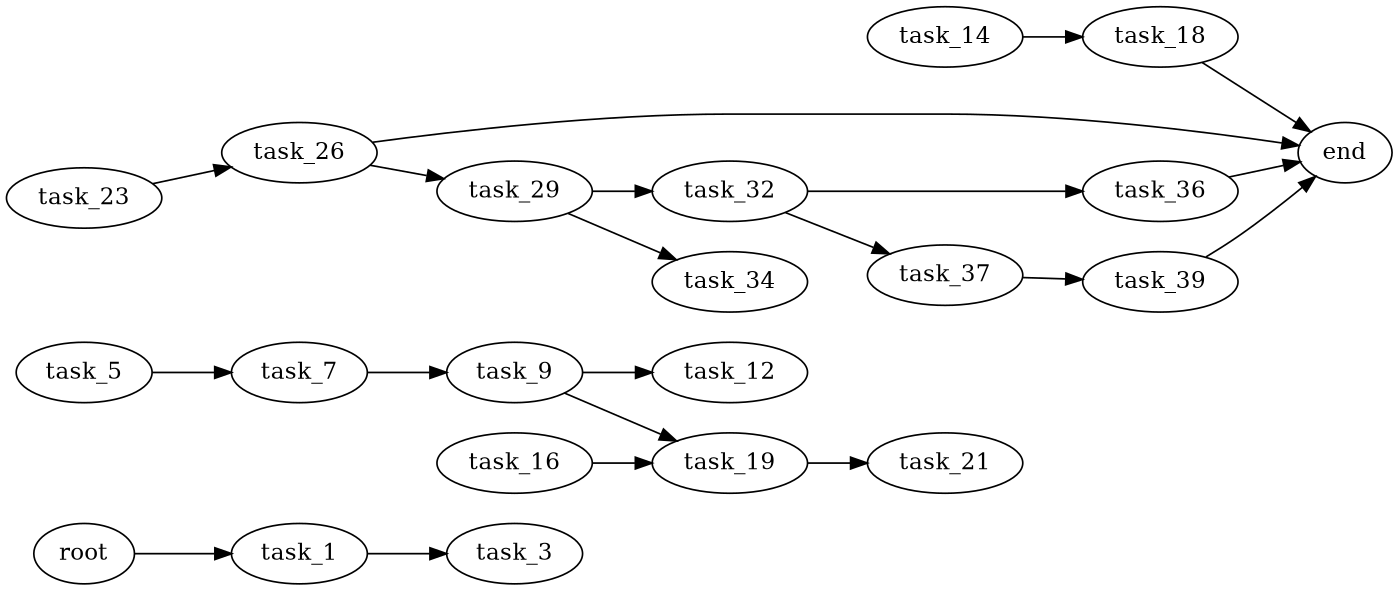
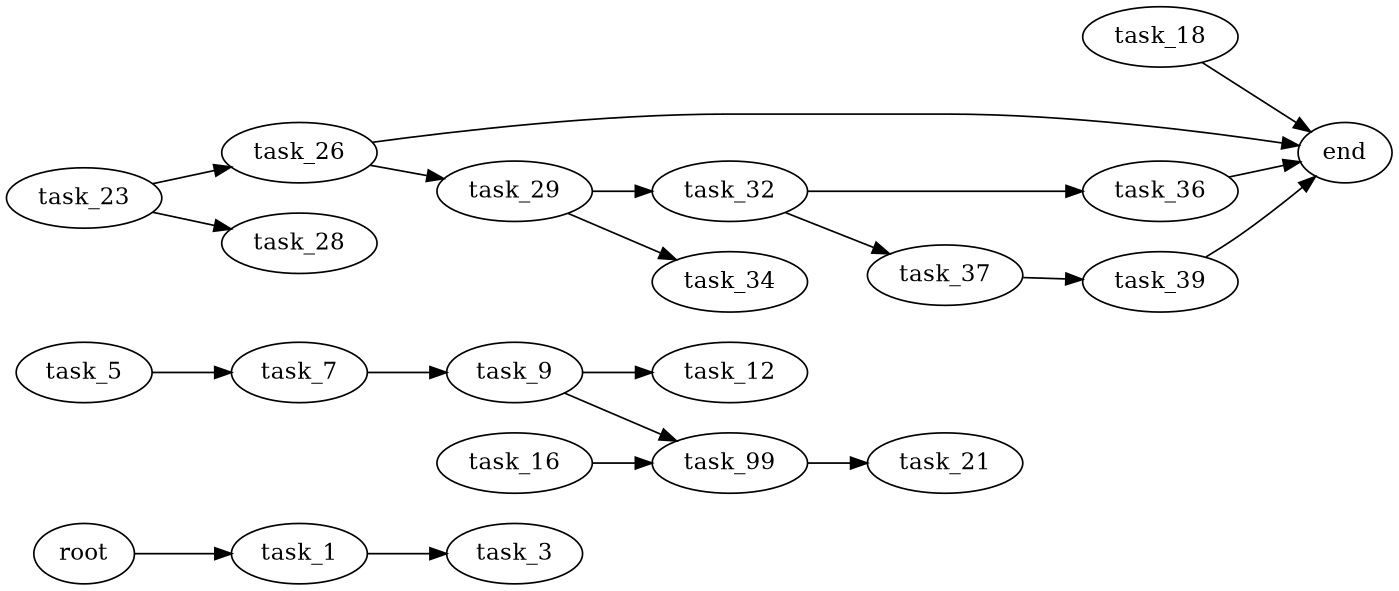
(945, 37) -> none
none -> (299, 243)
(730, 463) -> (730, 463)
